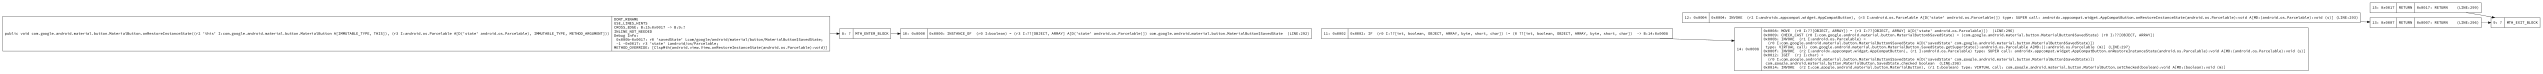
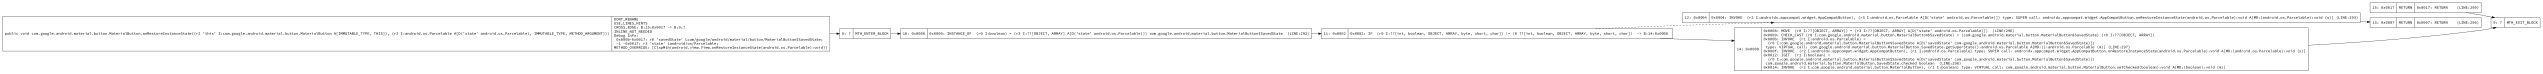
(2485, 23) -> (2401, 39)
none -> (1683, 25)
none -> (1315, 34)
(1795, 55) -> (1798, 55)
